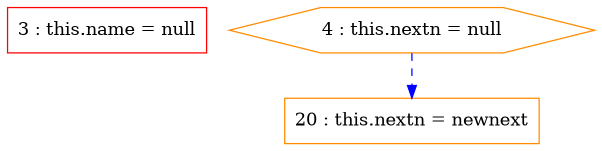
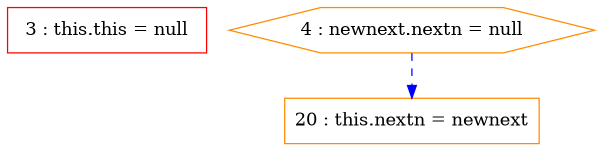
(107, 30) -> (107, 30)
(412, 30) -> (412, 30)
